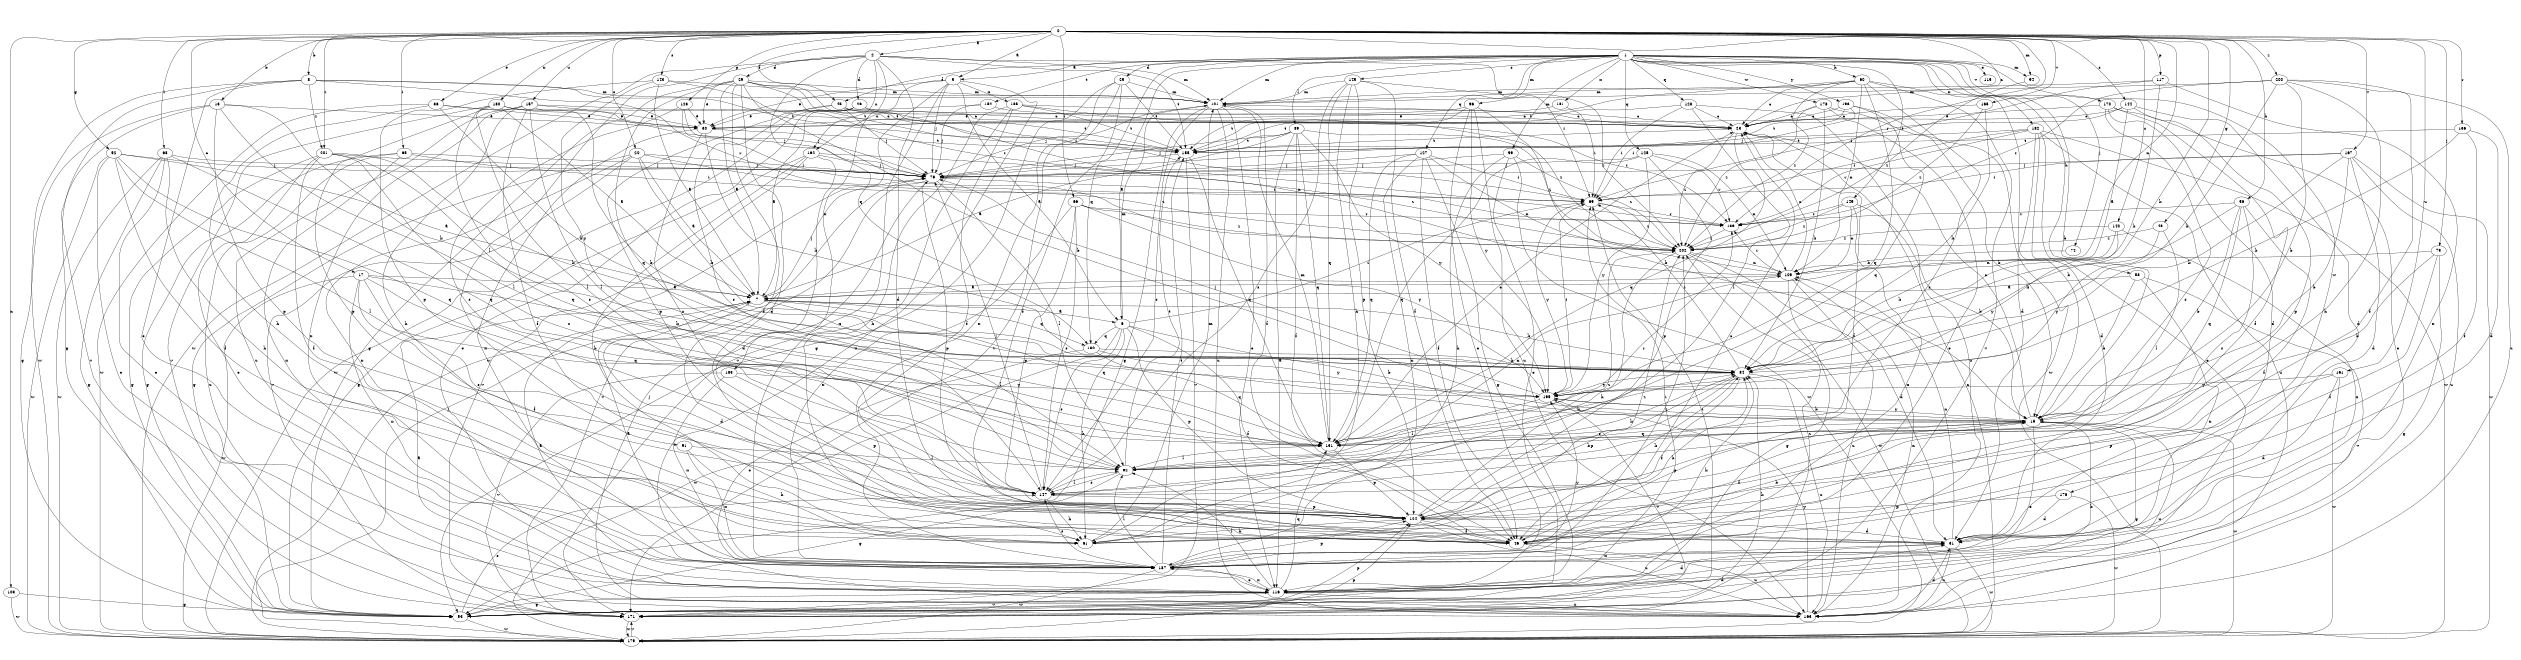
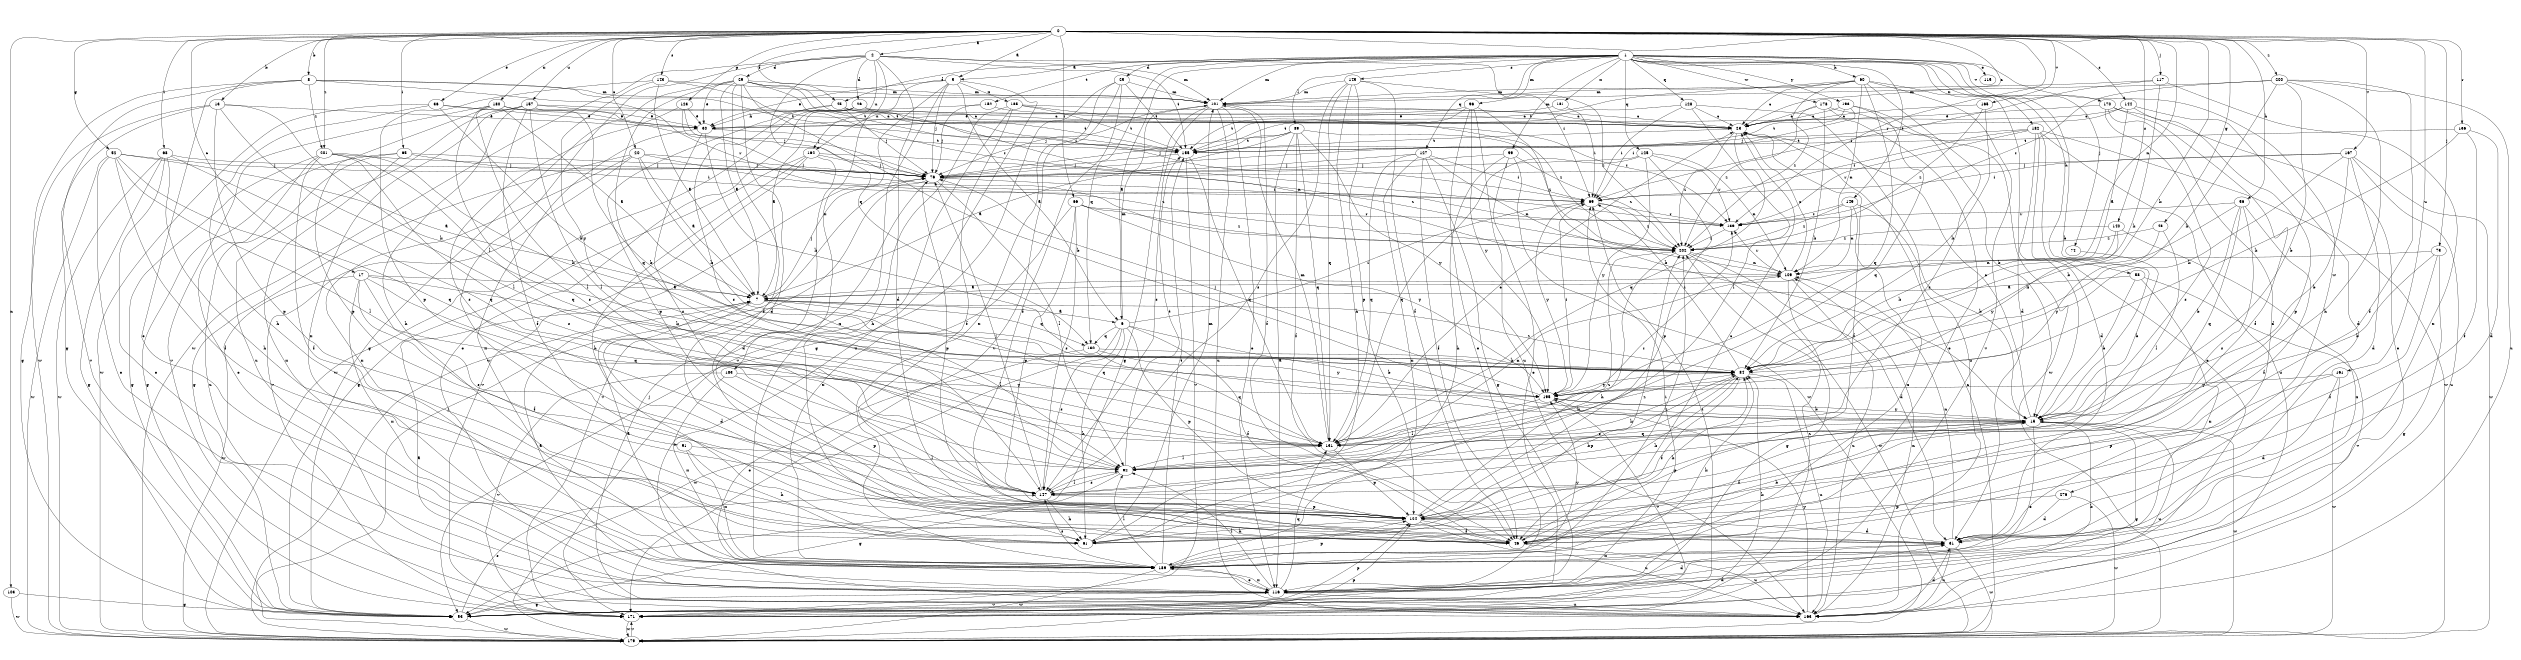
(2160, 56) -> (2160, 56)
(2032, 80) -> none
(751, 117) -> (751, 117)
(1938, 254) -> (2138, 328)
(1529, 336) -> (1529, 336)
(2064, 495) -> (2064, 495)
(1163, 568) -> (1163, 568)
